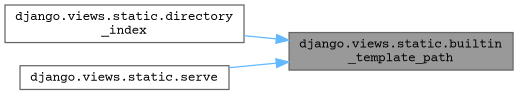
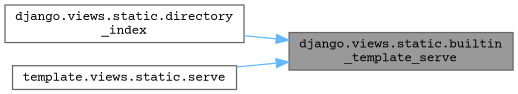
(401, 51) -> (401, 51)
(125, 78) -> (125, 78)
